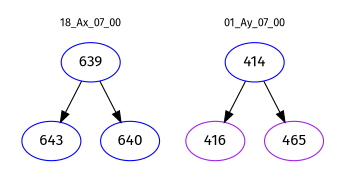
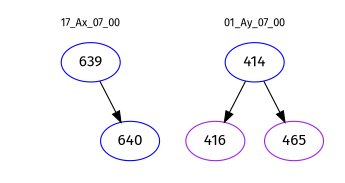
(91, 24) -> (91, 24)
(51, 141) -> none
